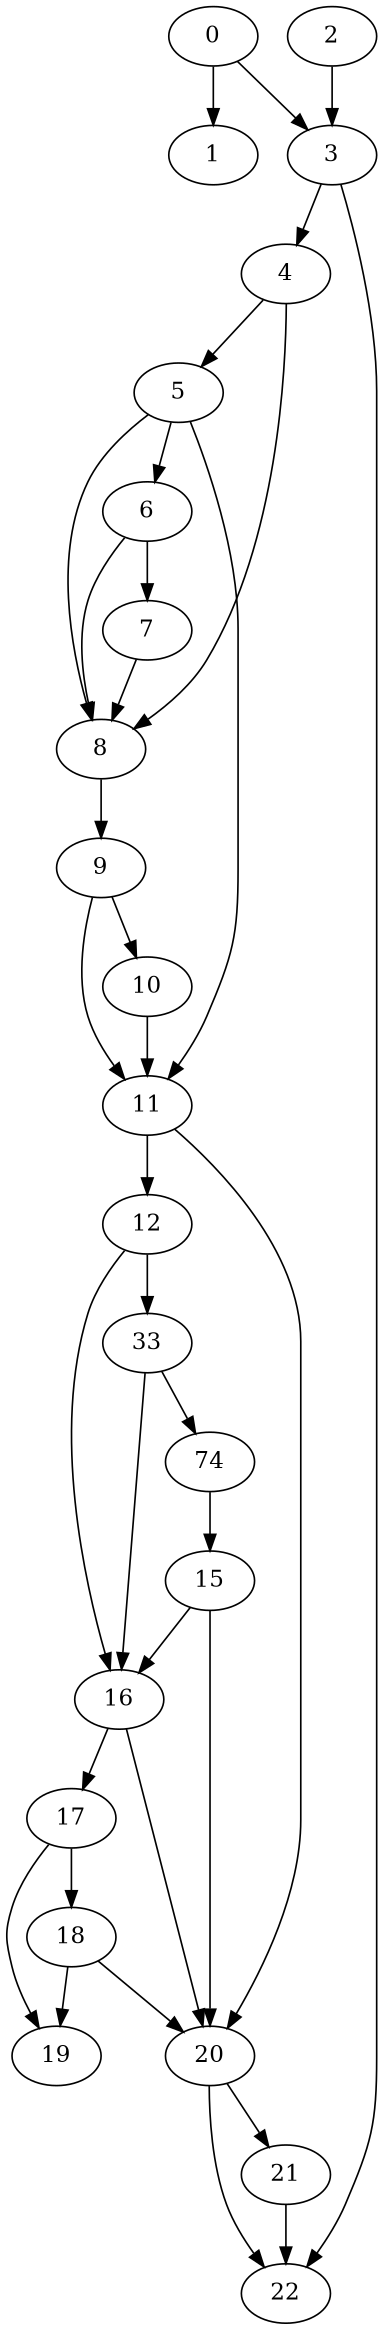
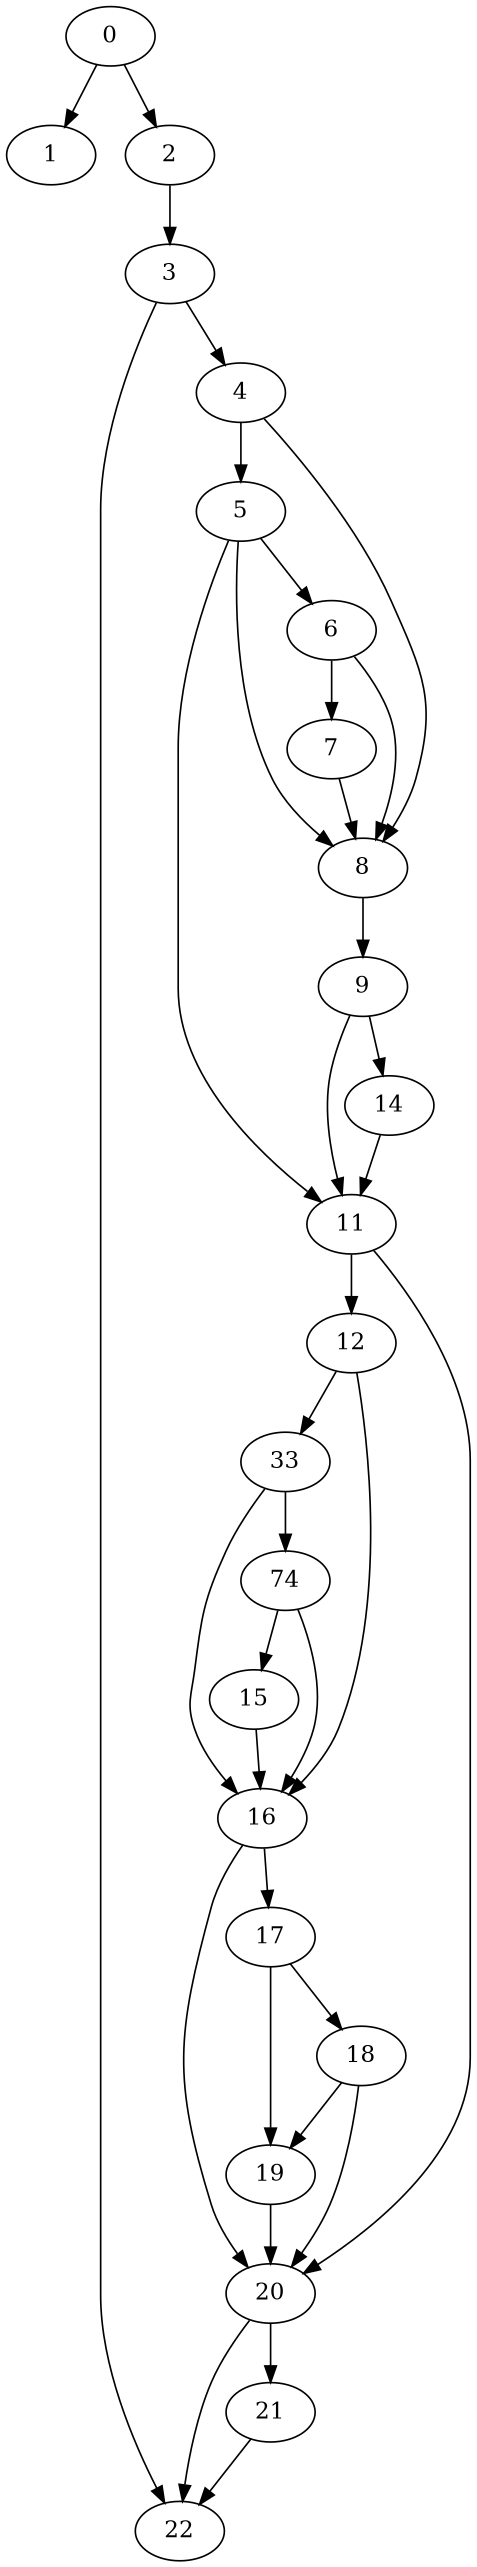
(267, 90) -> (136, 88)
(147, 987) -> (389, 1106)
none -> (317, 1695)
(210, 1810) -> (271, 2226)
